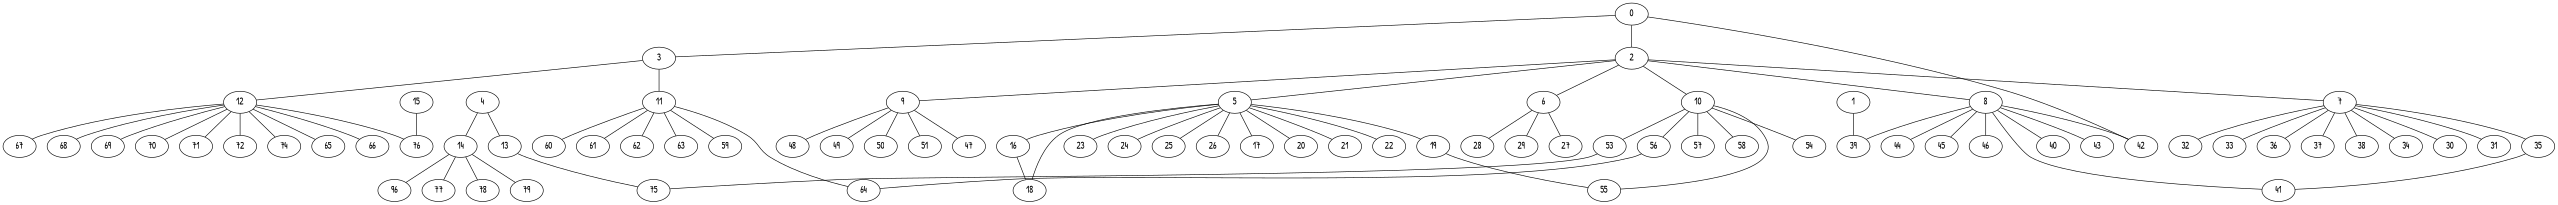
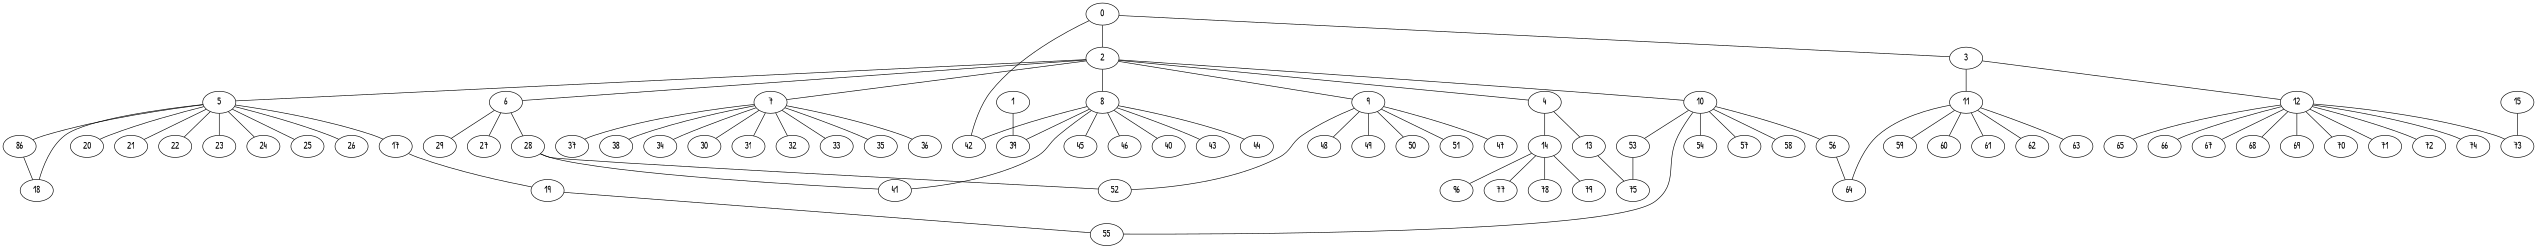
none -> (1324, 80)
(1337, 117) -> (469, 173)
(417, 146) -> (2517, 146)
(1013, 146) -> (20, 146)
(2412, 179) -> (709, 178)
none -> (1115, 190)
